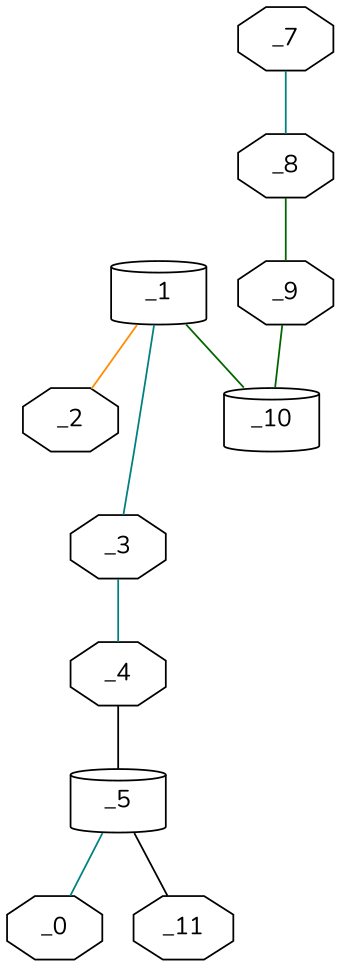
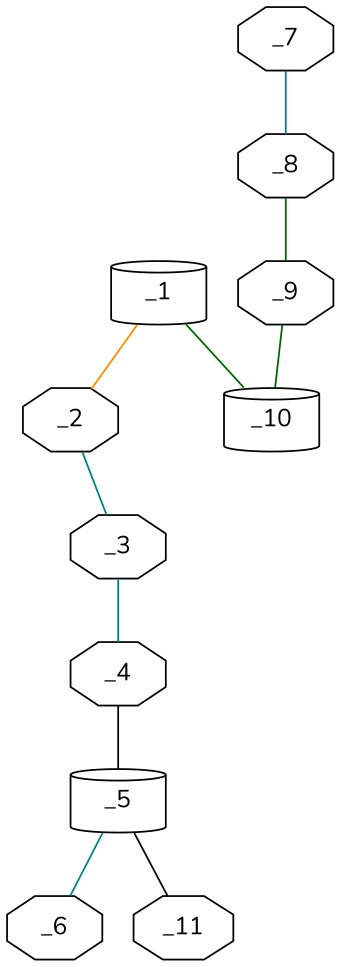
(139, 420) -> (94, 483)
(55, 928) -> (55, 928)
